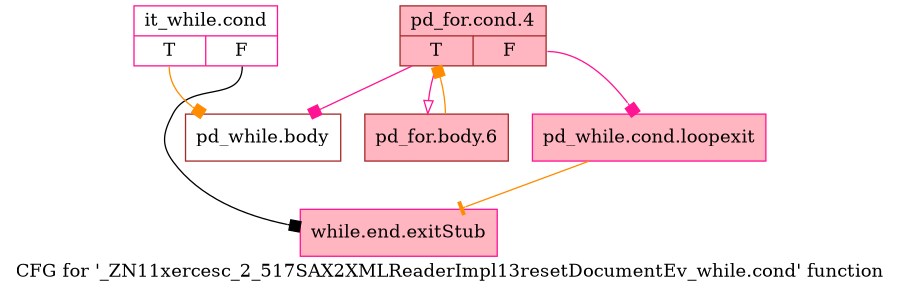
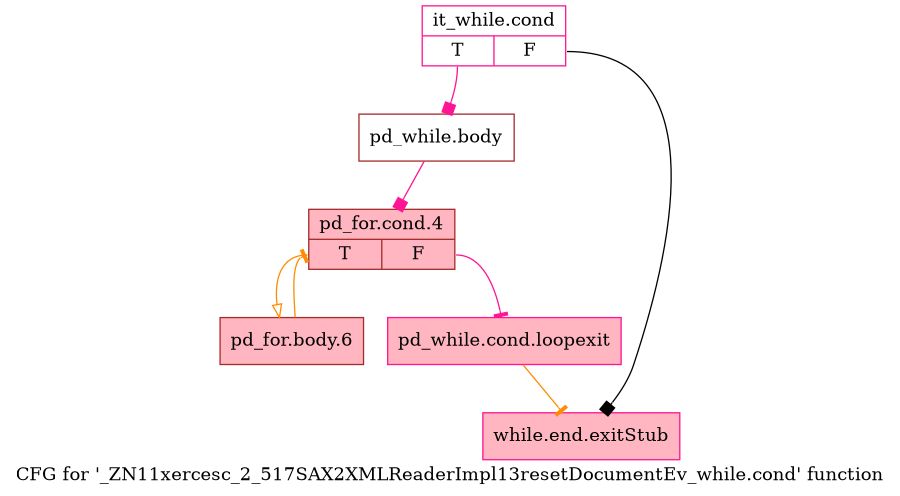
(593, 68) -> (487, 275)
(431, 83) -> (281, 271)
(367, 87) -> (414, 180)
(176, 89) -> (456, 84)
(444, 96) -> (294, 287)
